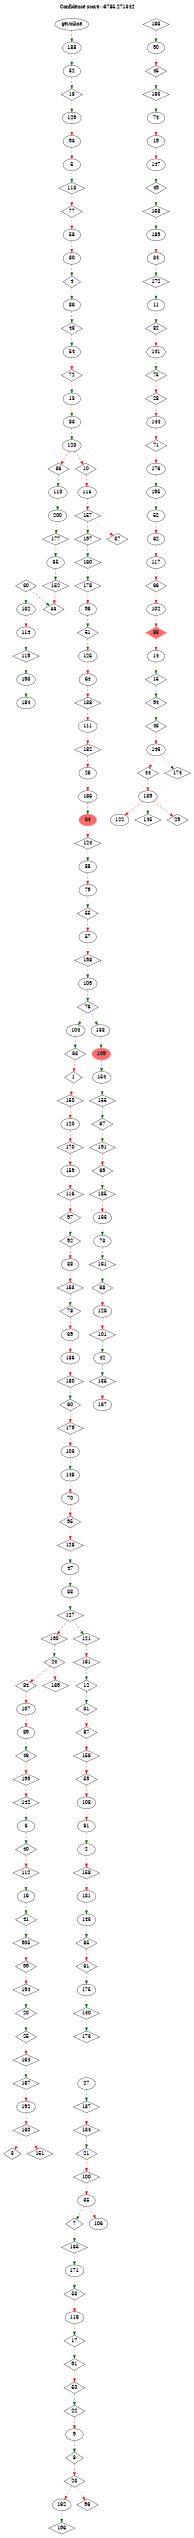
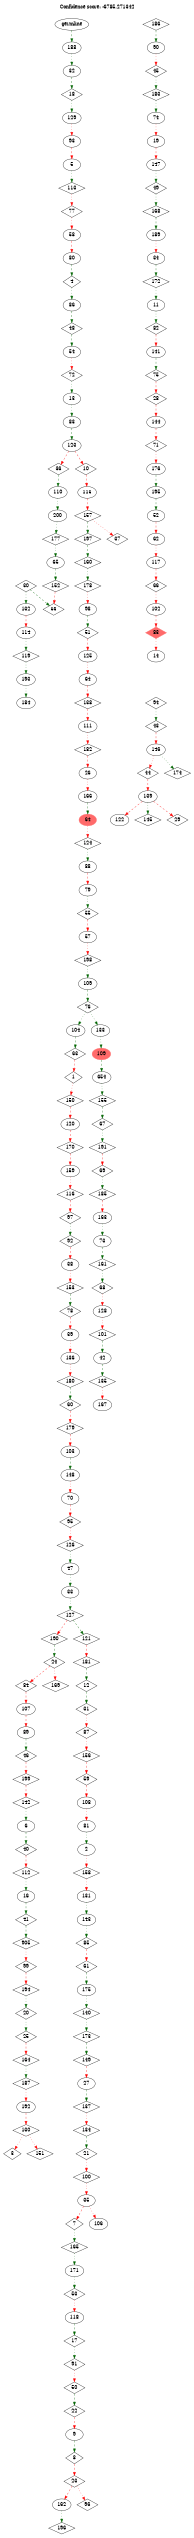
(156, 680) -> none
(102, 1077) -> (102, 1077)
none -> (86, 2060)
(81, 2211) -> (81, 2211)
